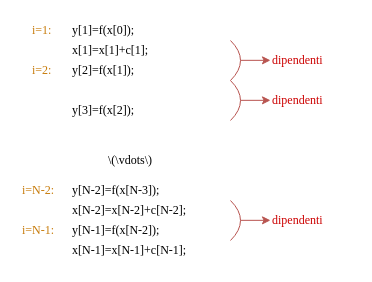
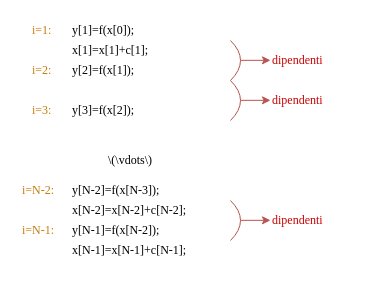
none -> (51, 111)
